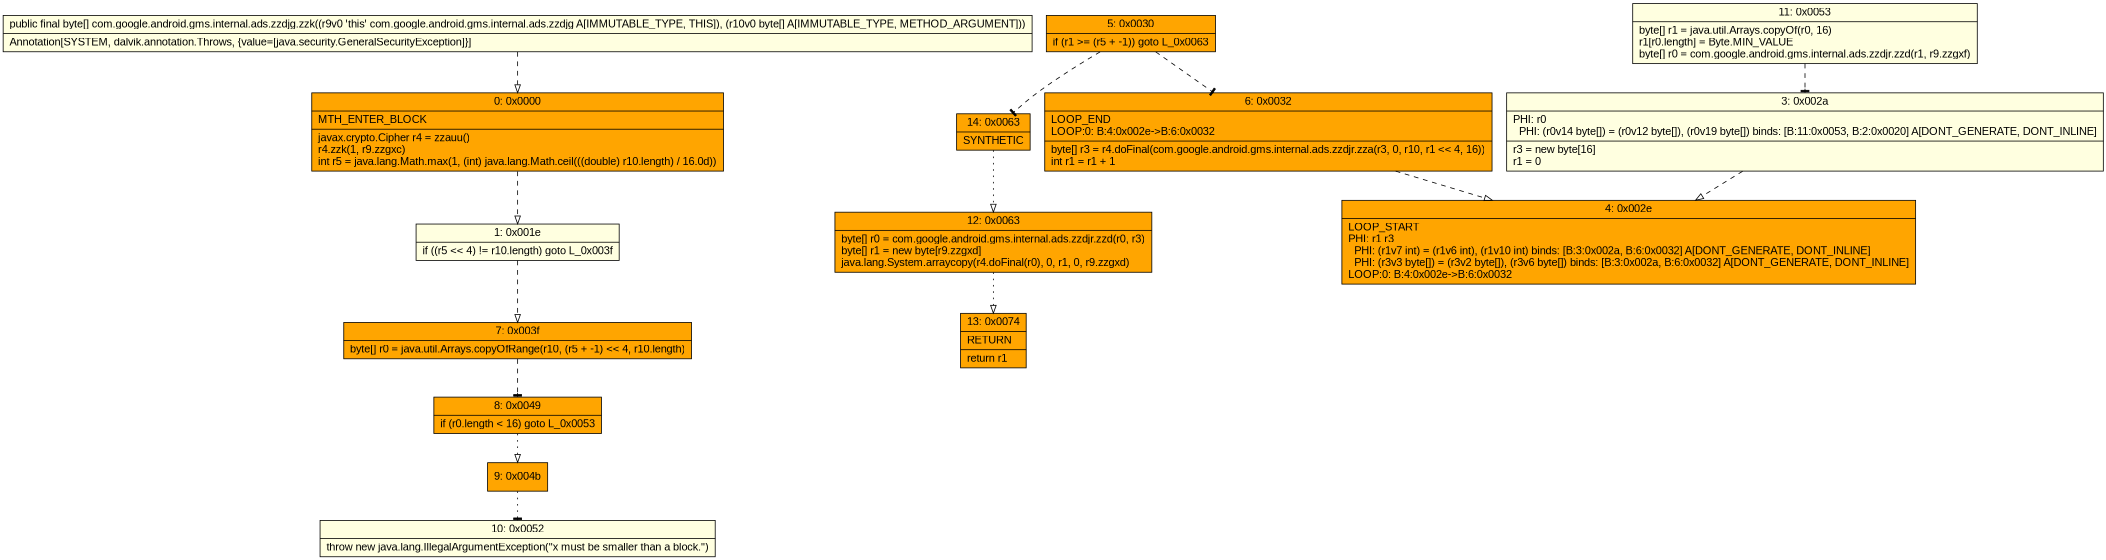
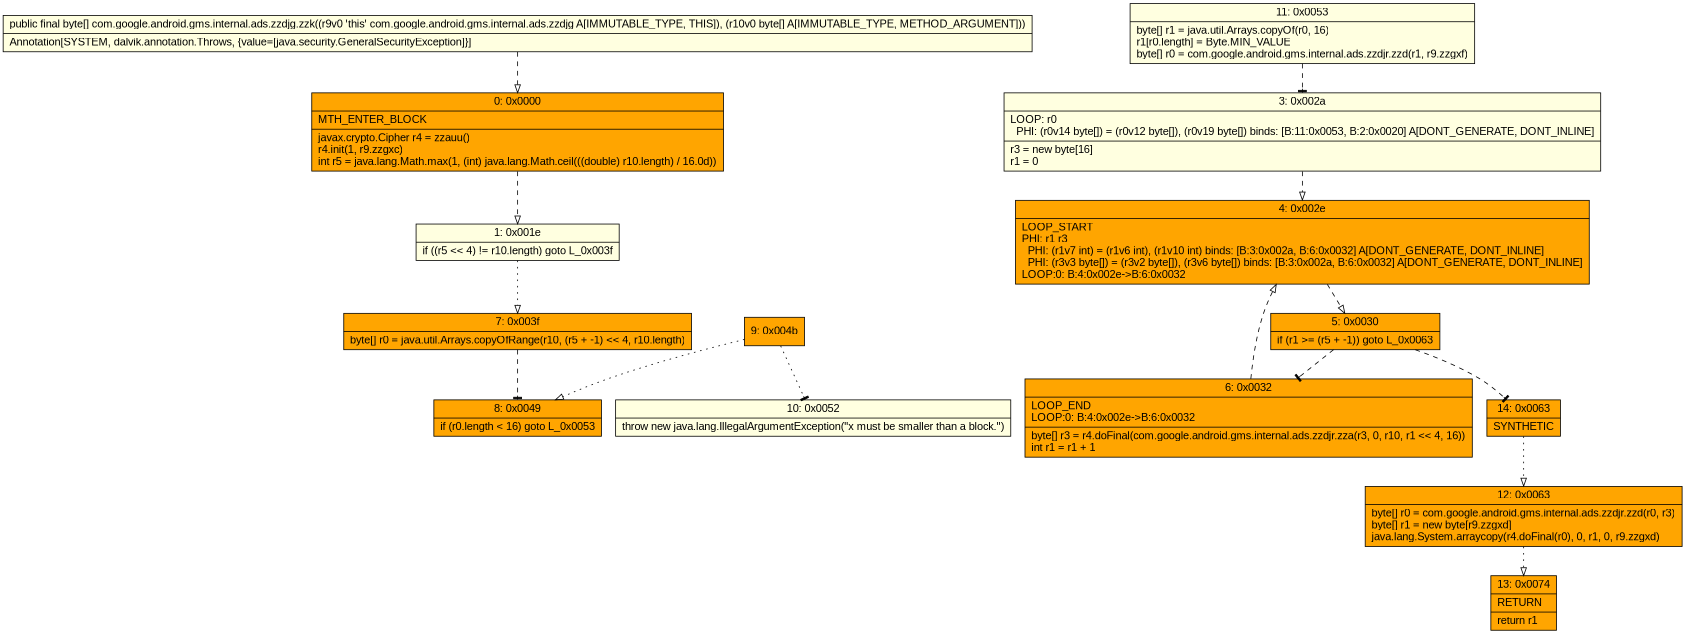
(1531, 120) -> (1035, 120)
(362, 150) -> (361, 150)
(518, 287) -> (518, 283)
none -> (1334, 295)
(518, 444) -> (652, 364)
